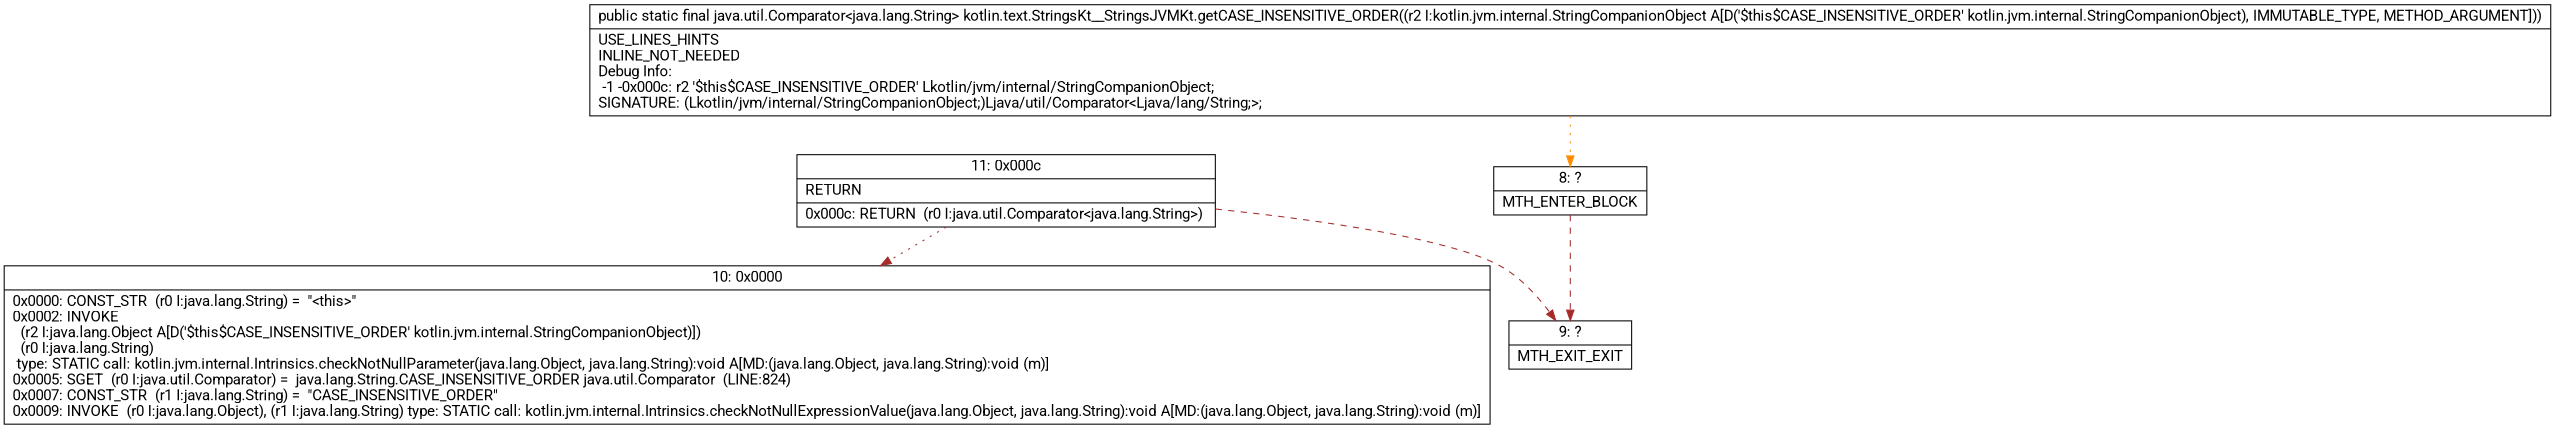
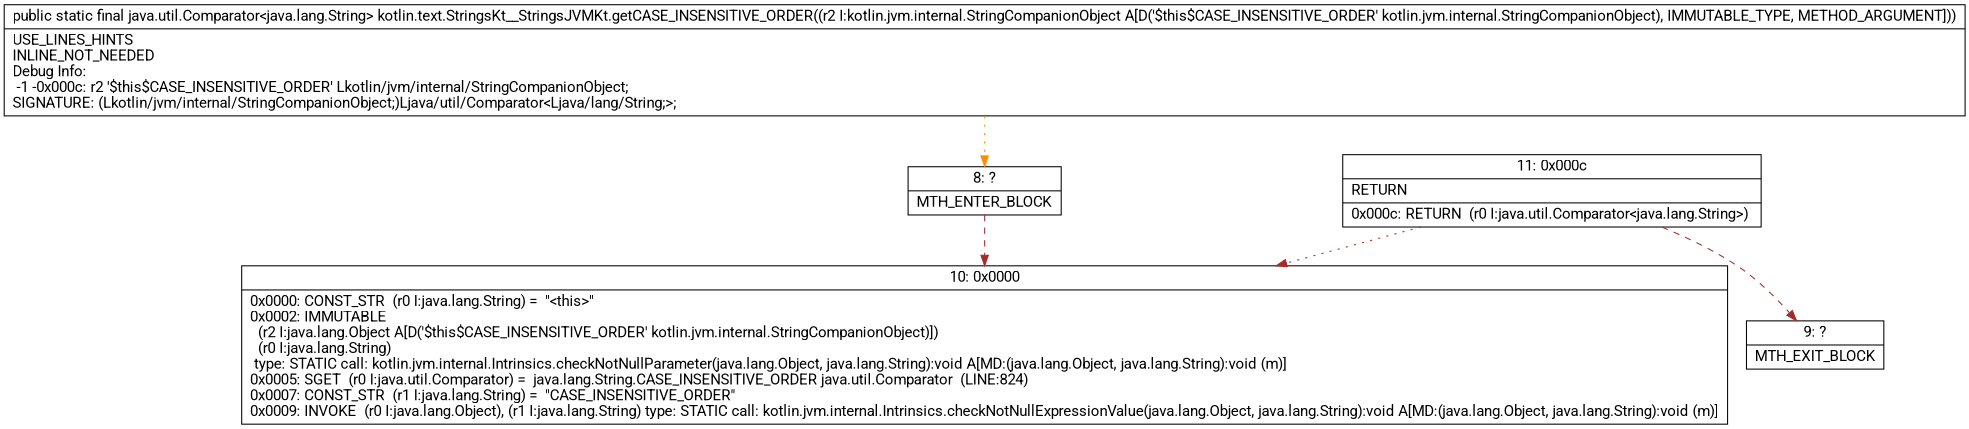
(1570, 262) -> (985, 235)
(70, 317) -> (322, 317)
(1570, 357) -> (1815, 357)
